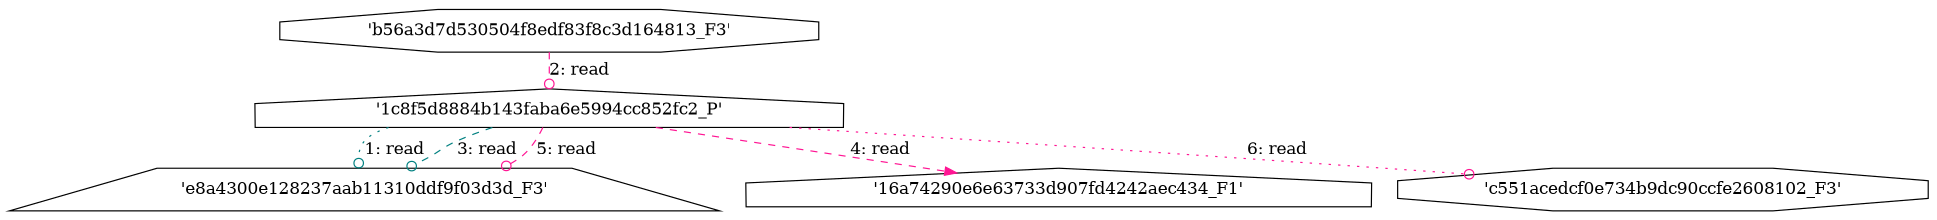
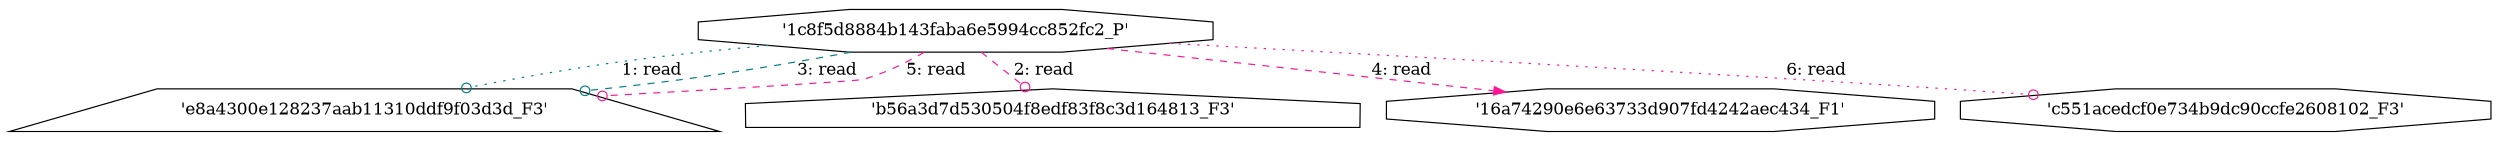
(549, 31) -> (1053, 110)
(549, 65) -> (1001, 68)
(549, 110) -> (956, 31)
(1059, 190) -> (1661, 110)
